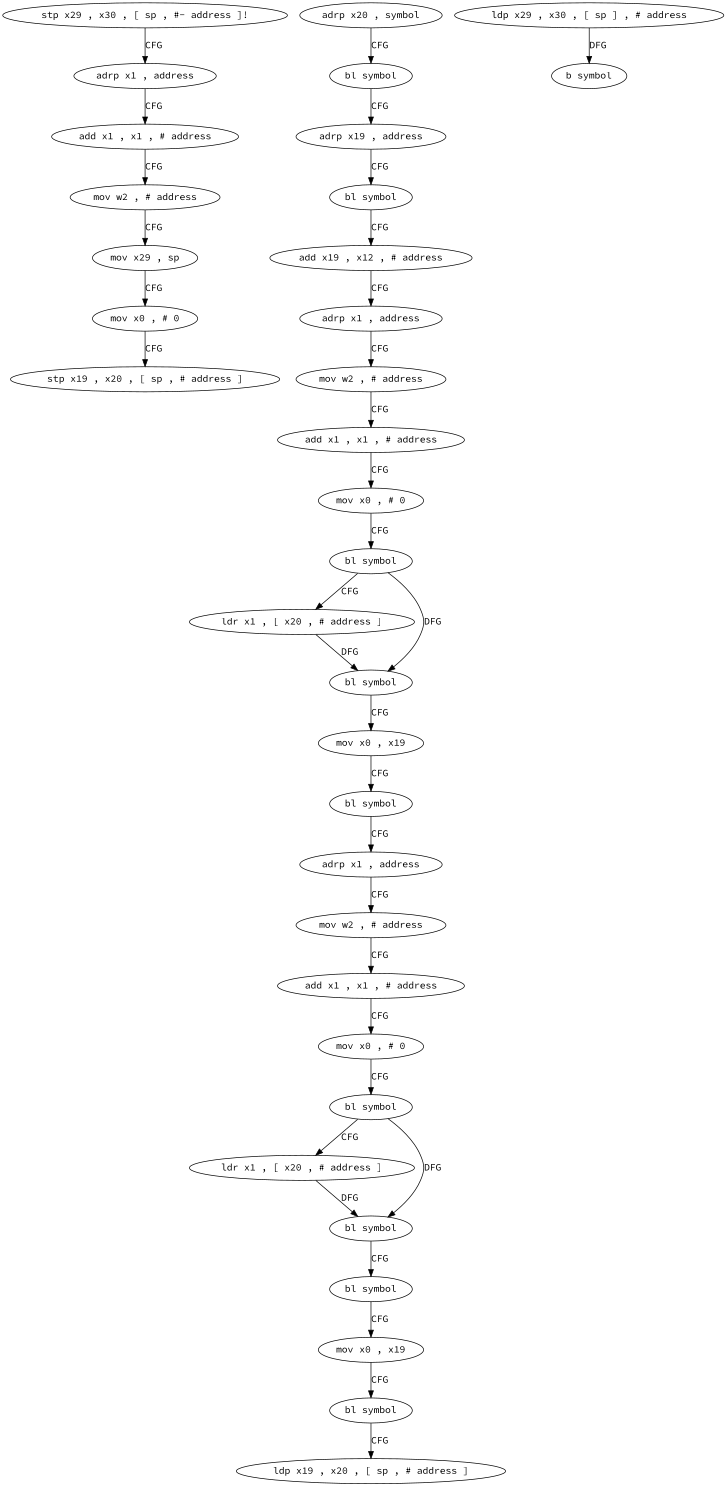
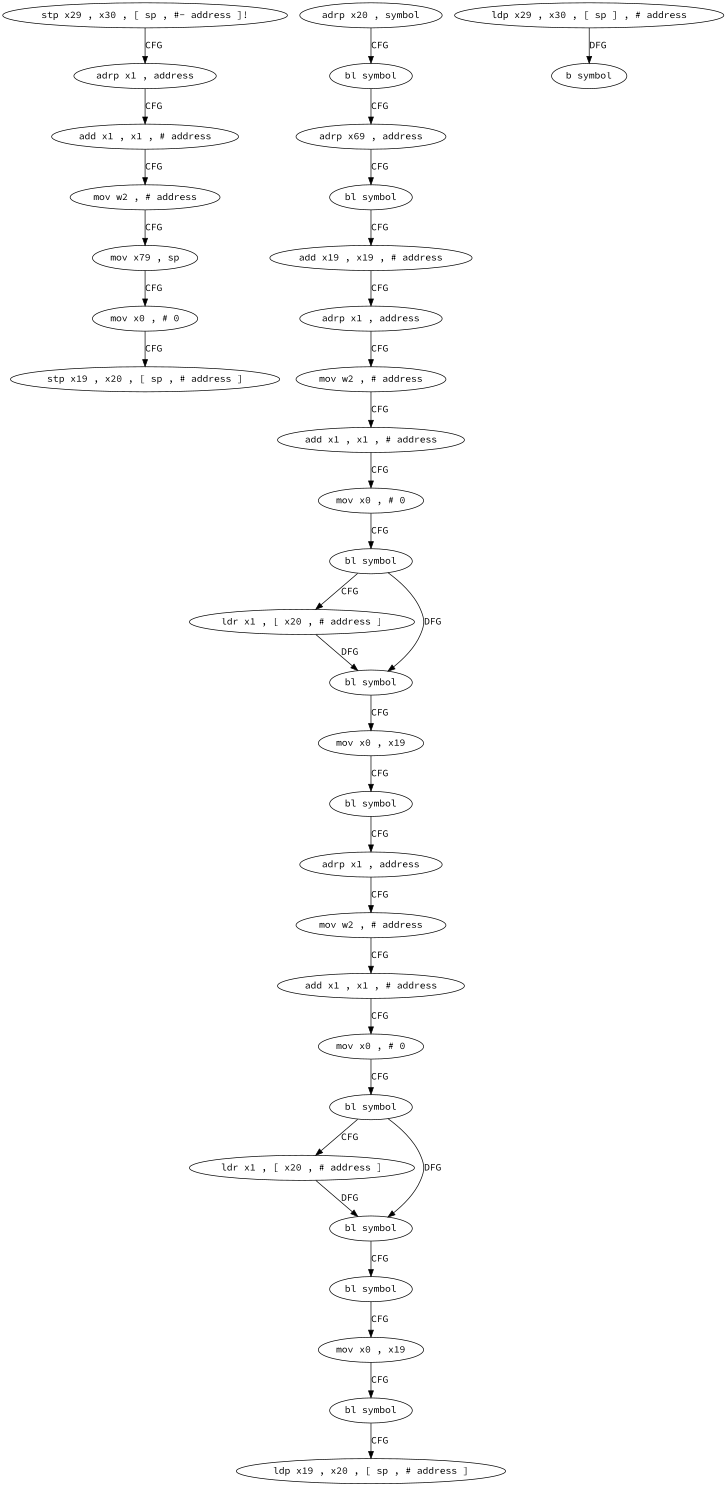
(371, 137) -> (371, 137)
(145, 258) -> (145, 258)
(371, 258) -> (371, 258)
